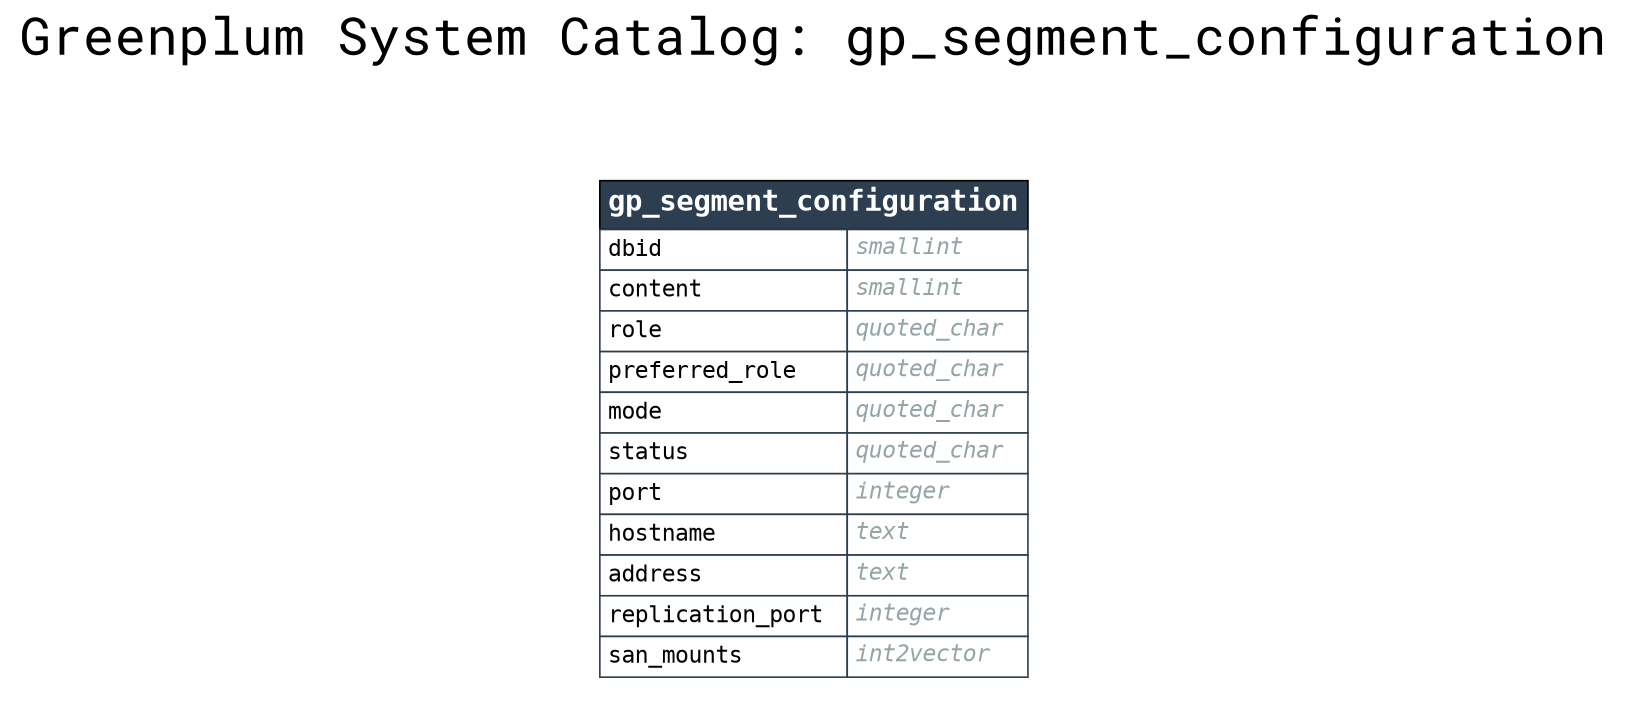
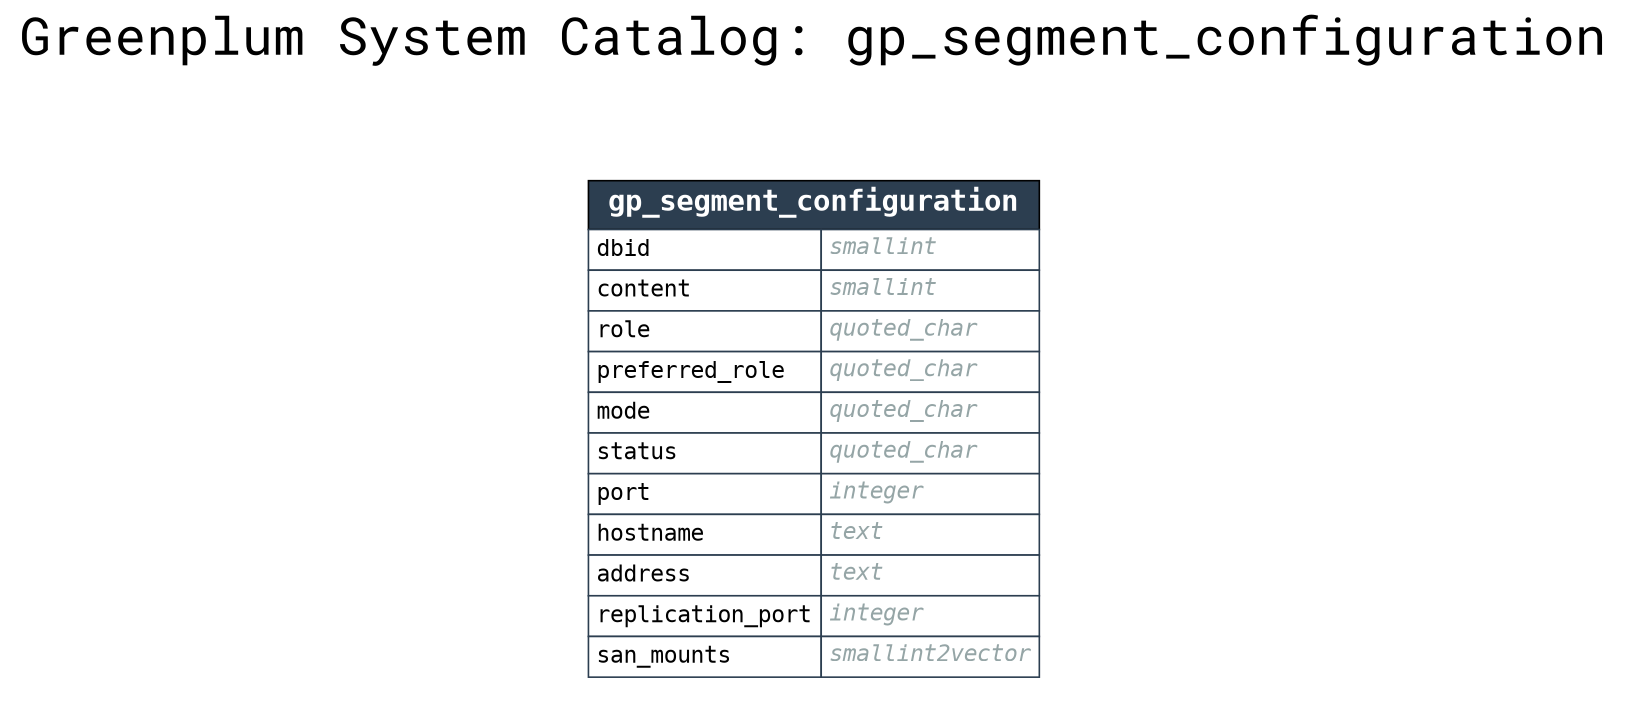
(923, 654) -> (930, 654)
